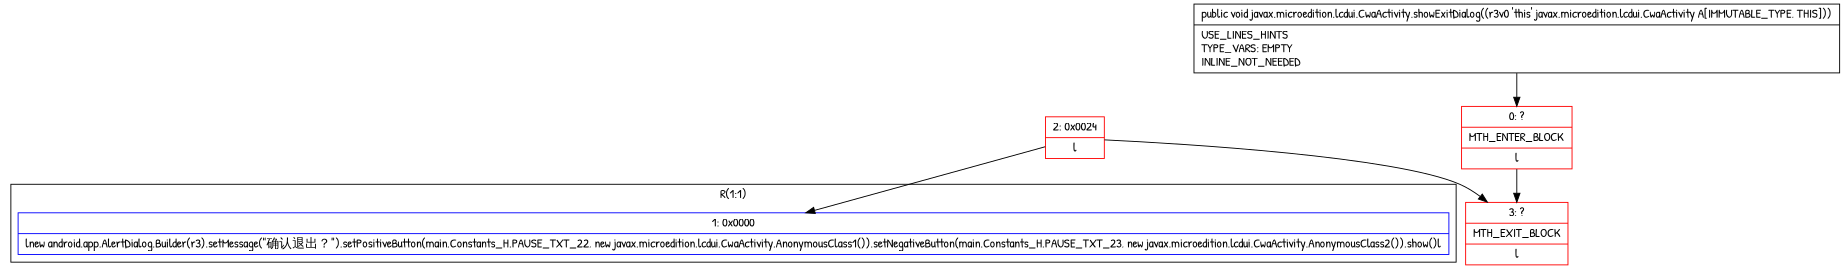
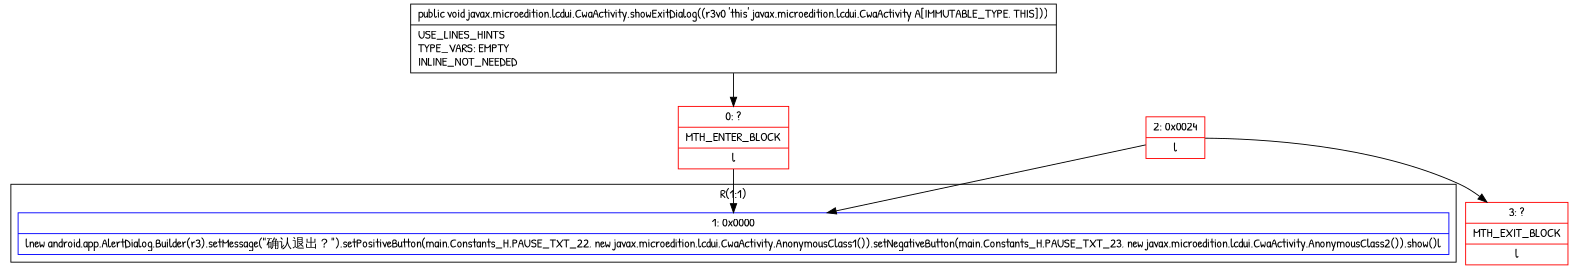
(1517, 181) -> (734, 190)
